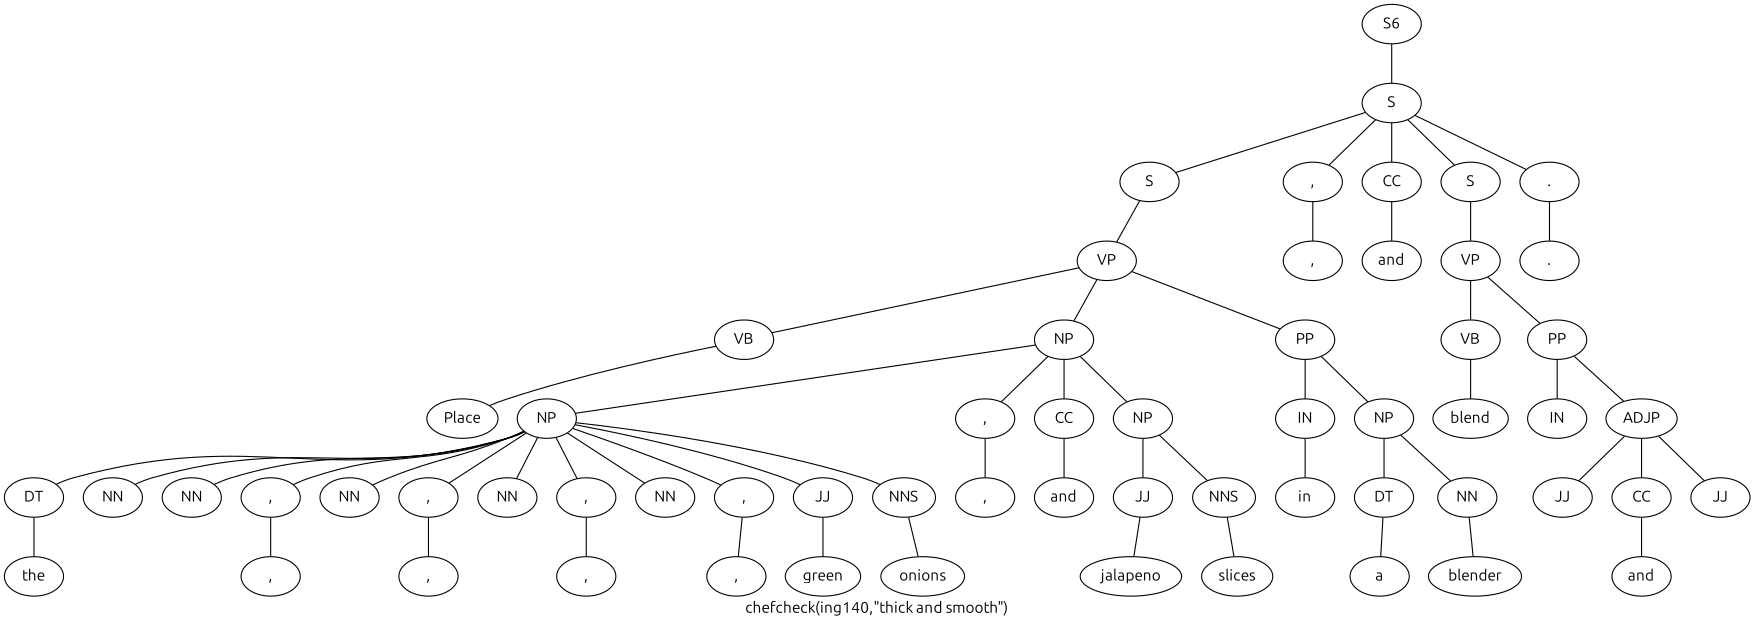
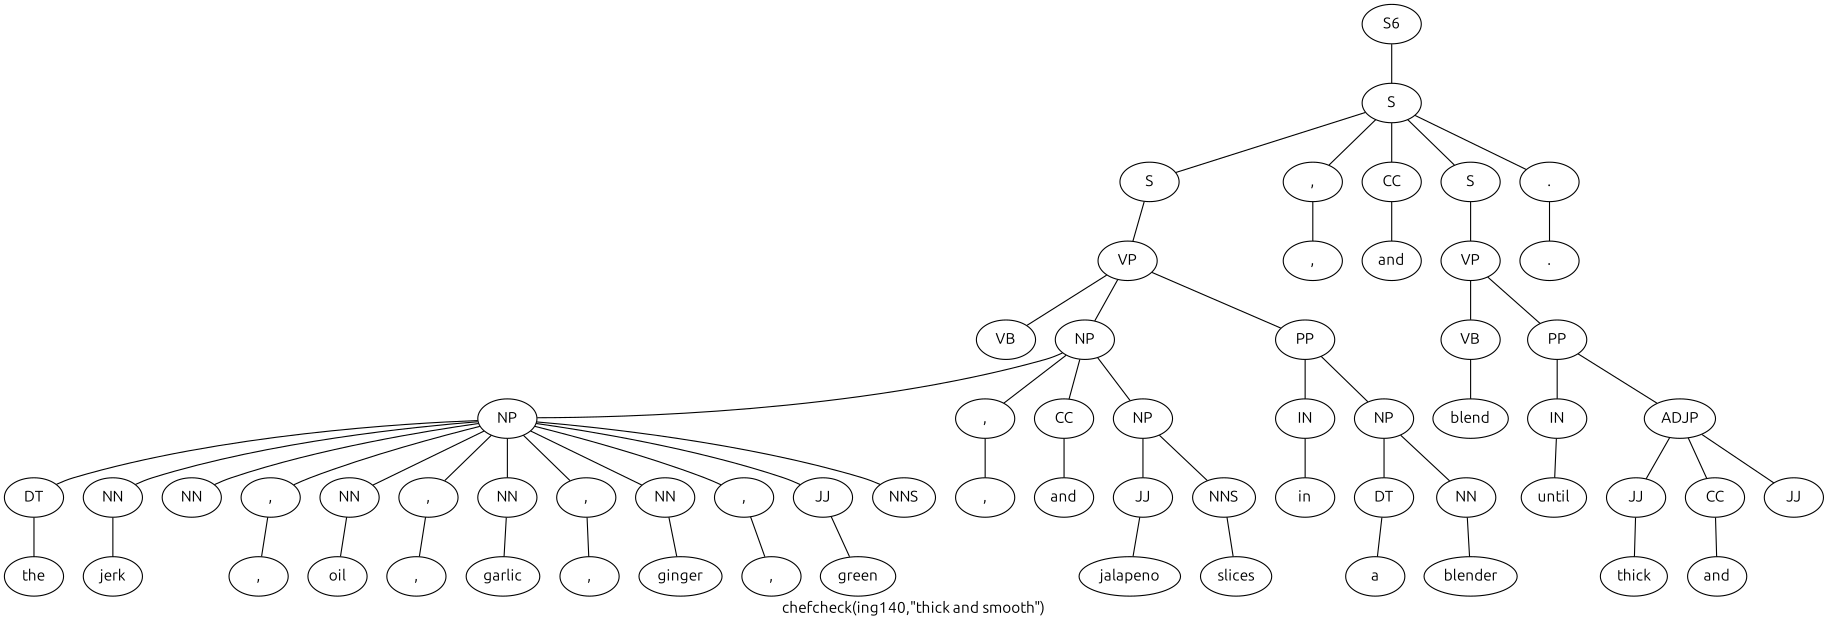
(462, 419) -> none
none -> (1554, 498)
none -> (113, 576)
none -> (338, 576)
none -> (503, 576)
none -> (681, 576)
(923, 576) -> none
none -> (1634, 576)
